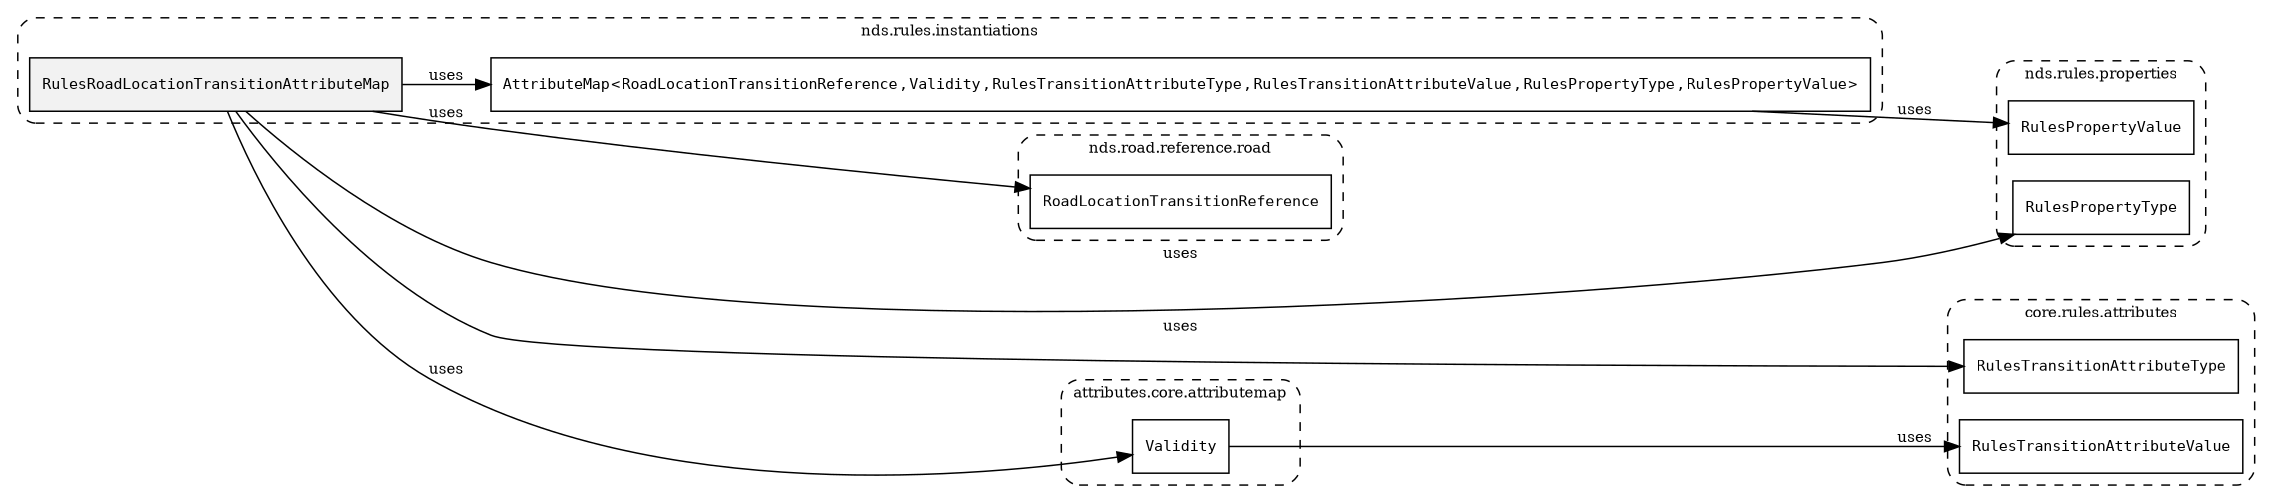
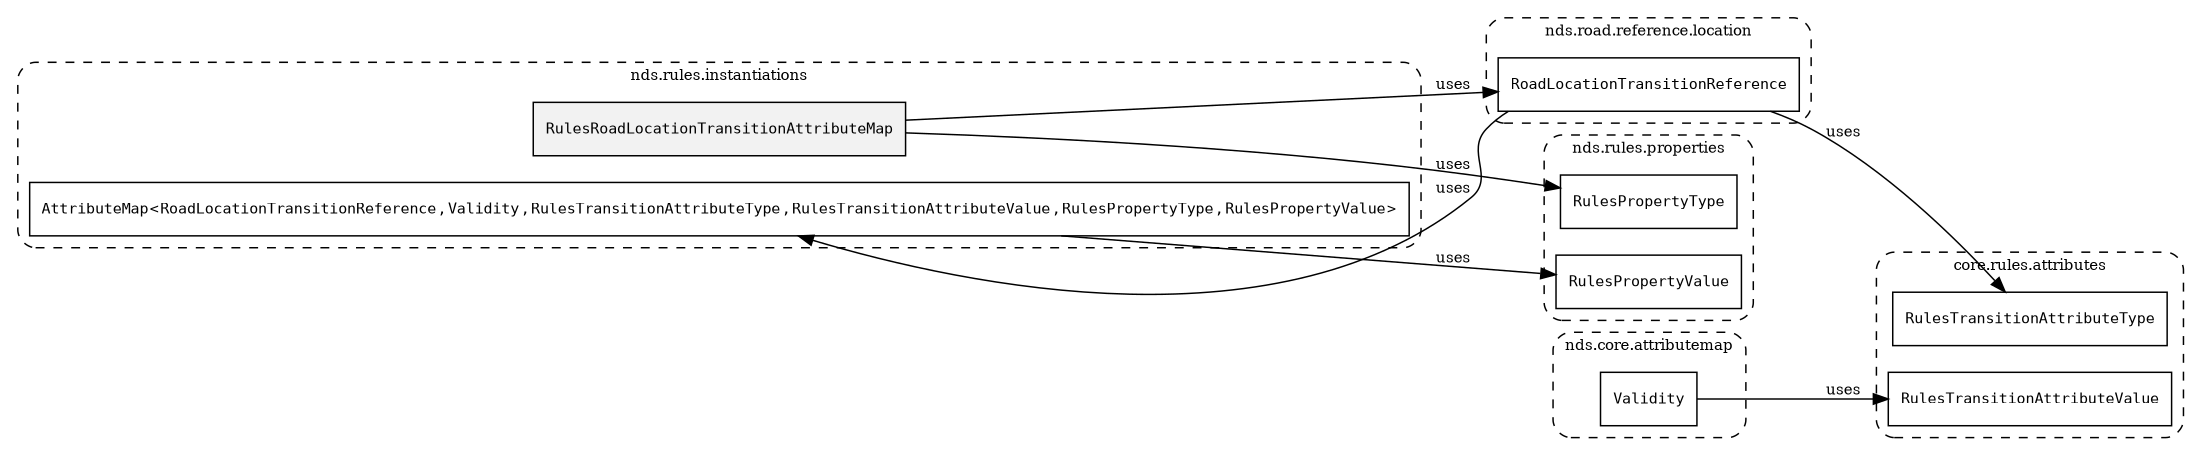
(439, 85) -> (1201, 292)
(1181, 149) -> (1649, 32)
(1048, 360) -> (1892, 184)
(1181, 394) -> (1649, 346)
(599, 444) -> none
